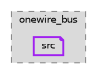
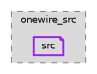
(49, 20) -> (49, 20)
